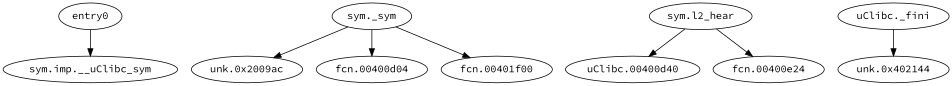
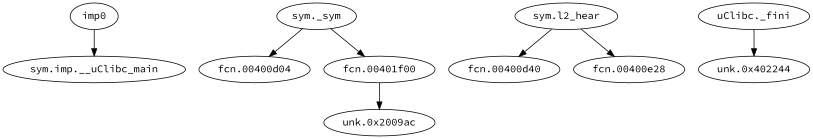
(90, 16) -> (94, 16)
(314, 41) -> (379, 92)
(90, 69) -> (94, 69)
(633, 69) -> (504, 69)
(769, 69) -> (629, 69)
(894, 69) -> (754, 69)
